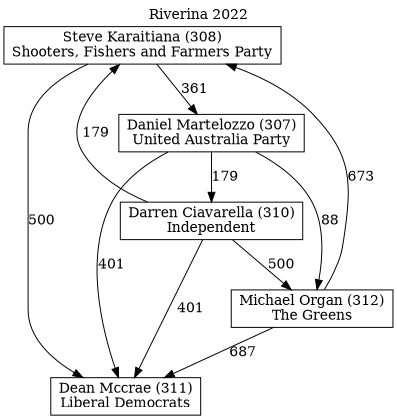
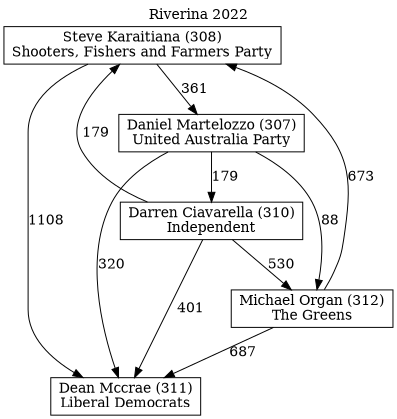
(42, 221) -> (46, 221)
(112, 265) -> (112, 265)
(282, 265) -> (282, 265)
